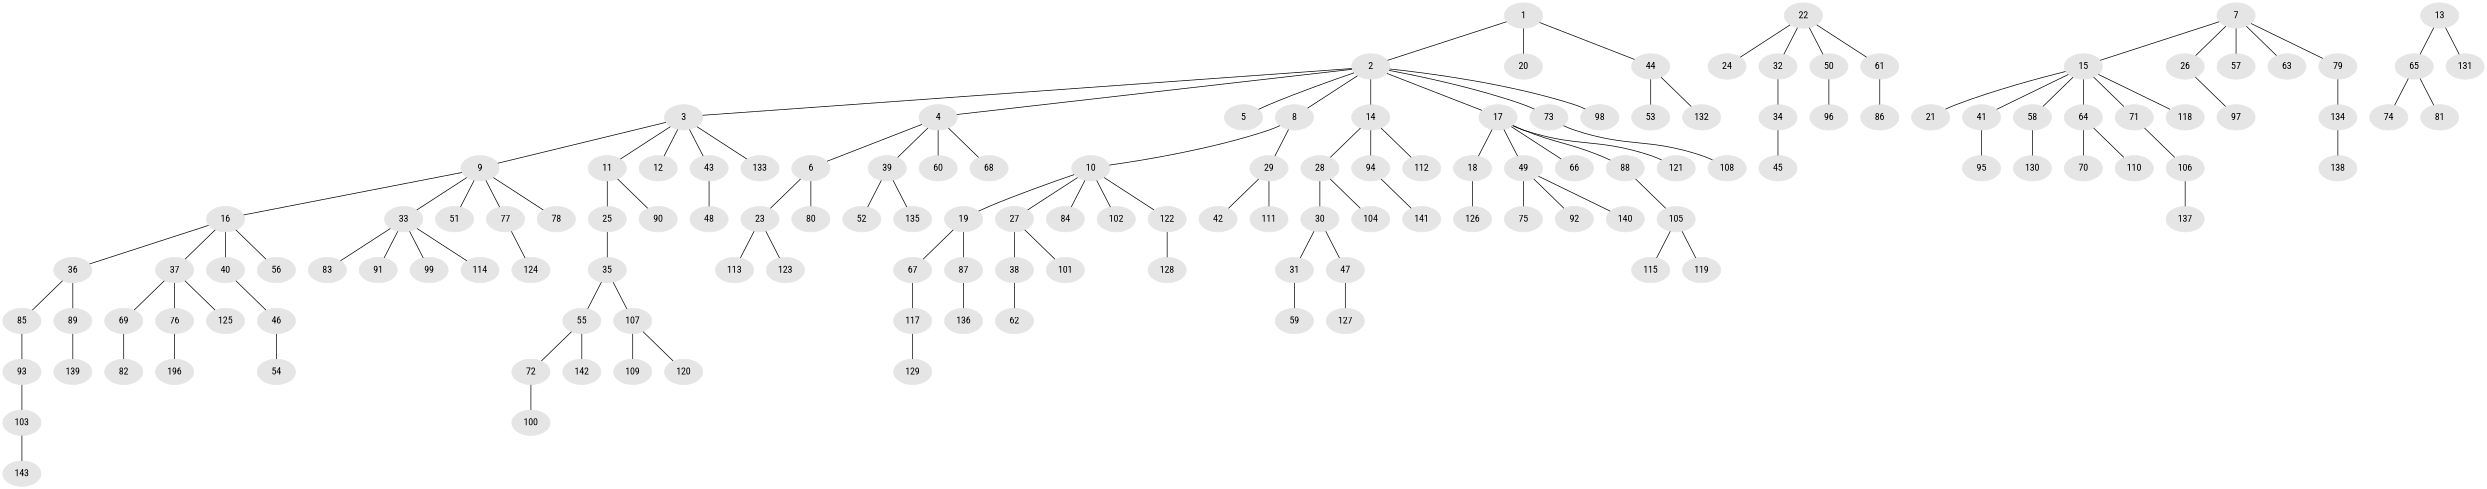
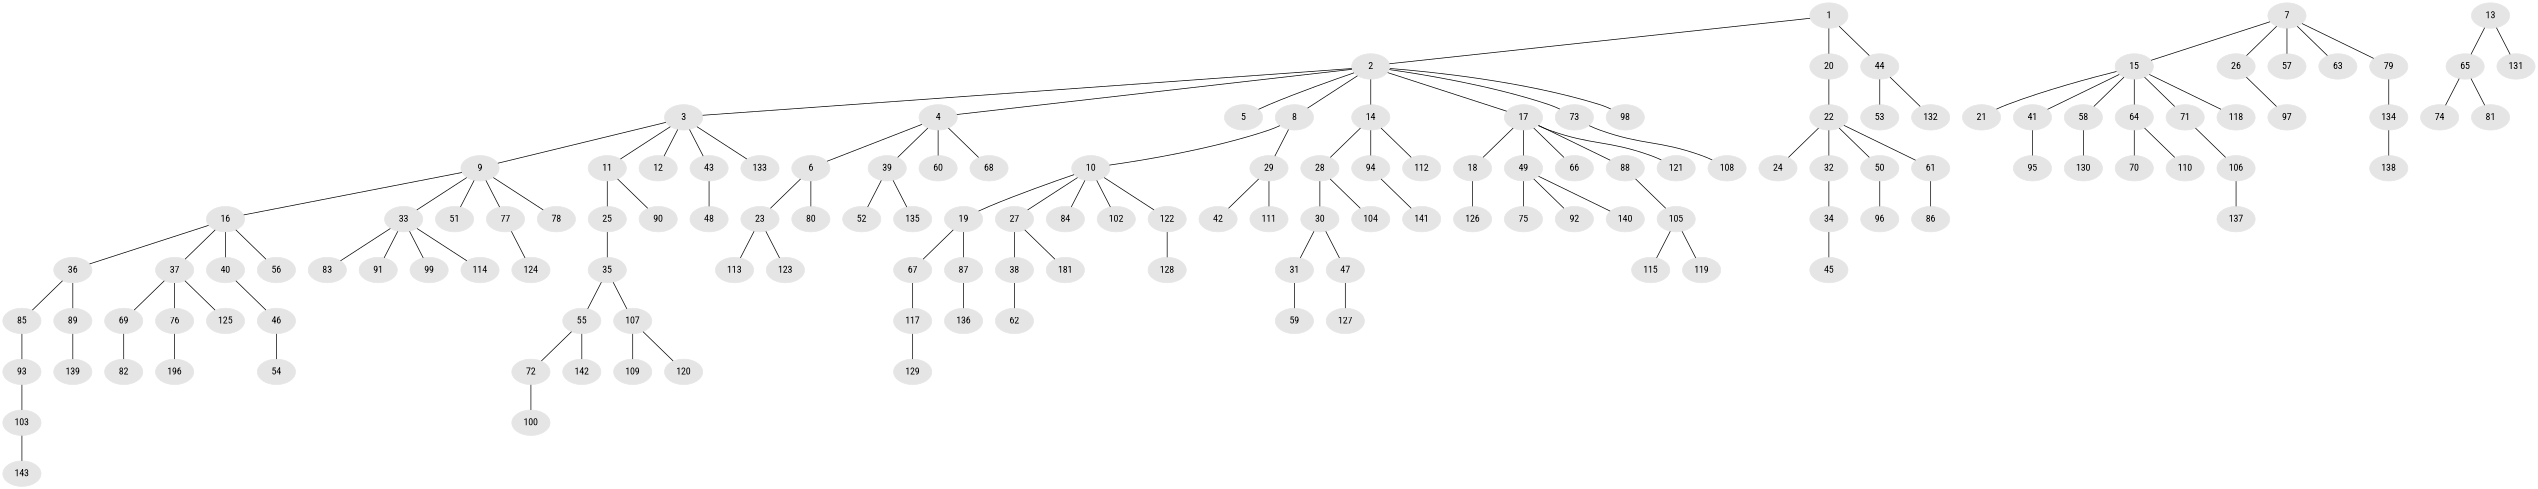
none -> (1829, 92)
(1065, 270) -> (1065, 270)
